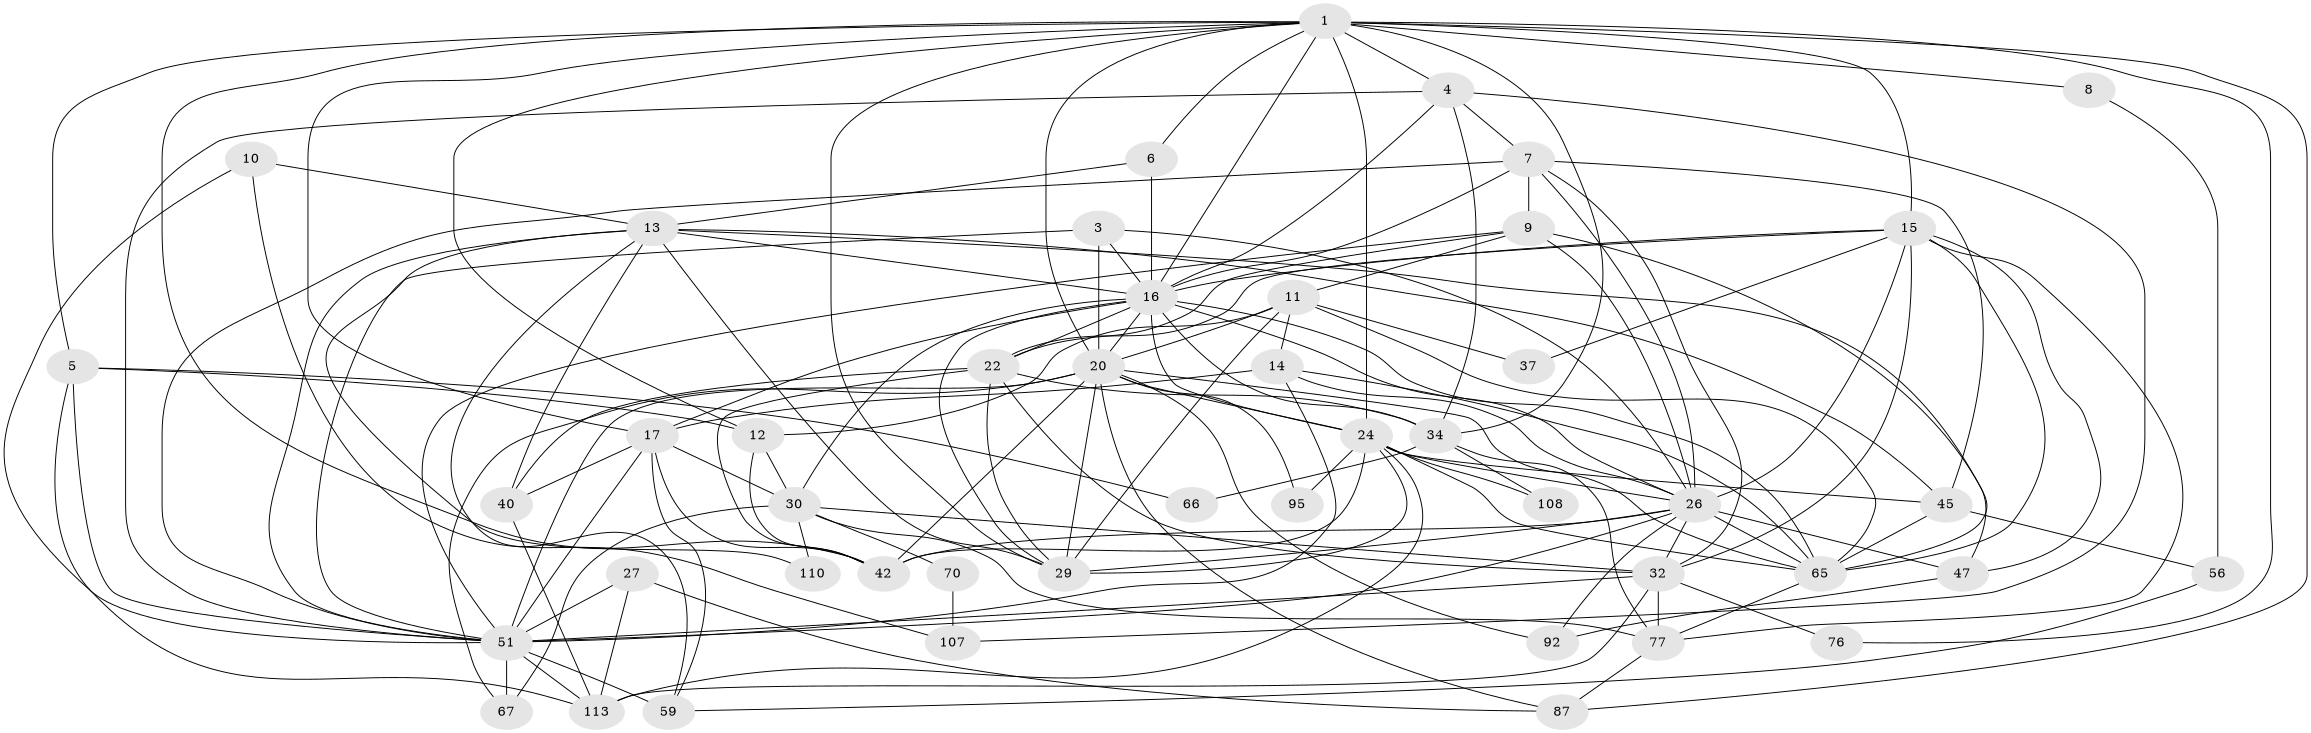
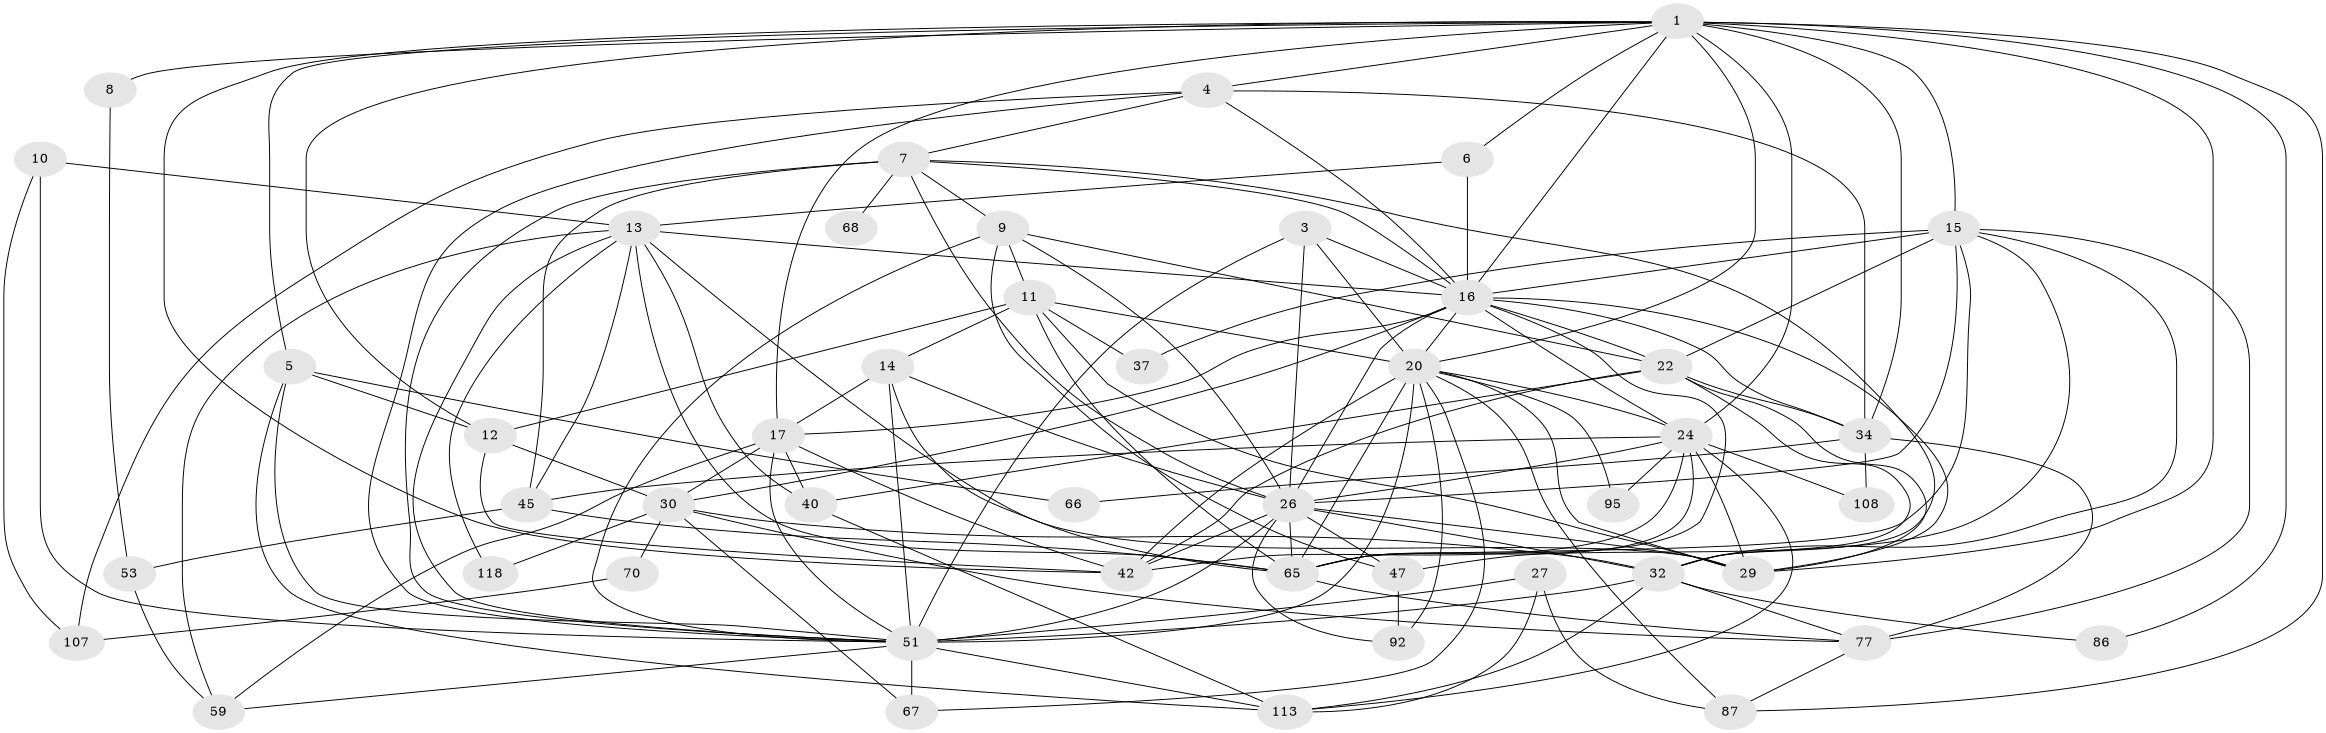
none -> (851, 228)
(813, 574) -> (490, 574)
(2218, 574) -> (130, 574)
(1837, 643) -> (2102, 643)
